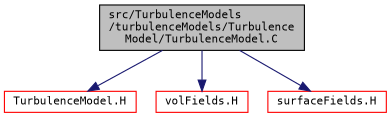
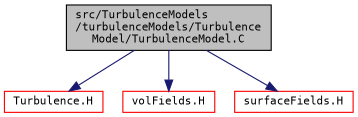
(70, 102) -> (54, 102)
